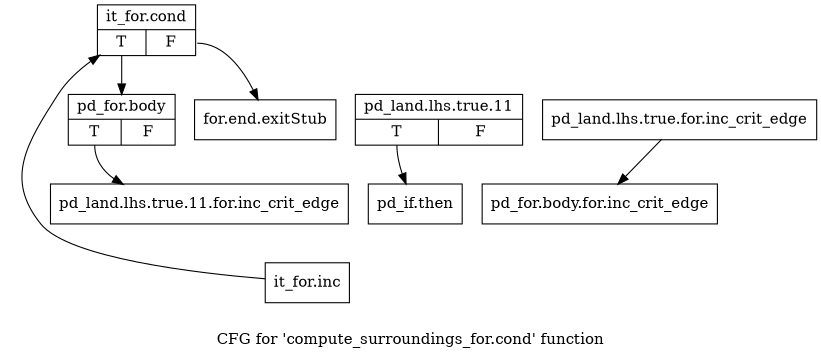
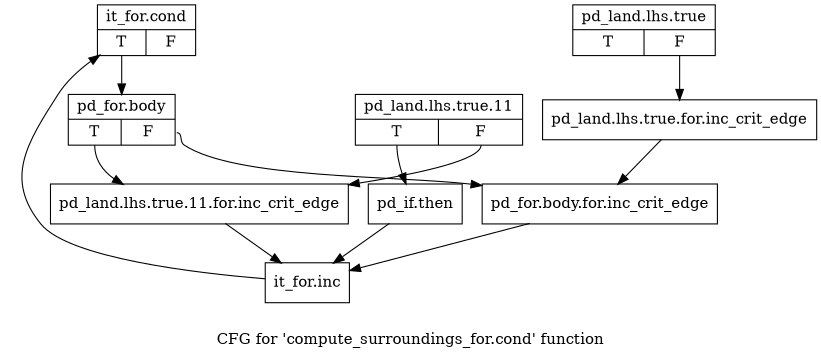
none -> (644, 30)
(265, 120) -> none
none -> (423, 171)
none -> (318, 174)
none -> (249, 240)
none -> (366, 240)
none -> (445, 246)
